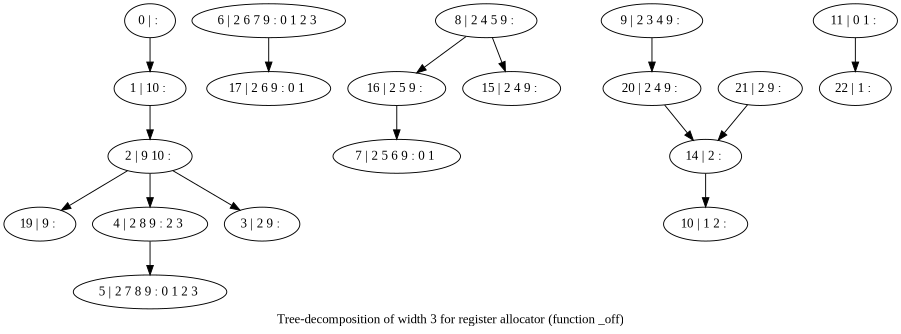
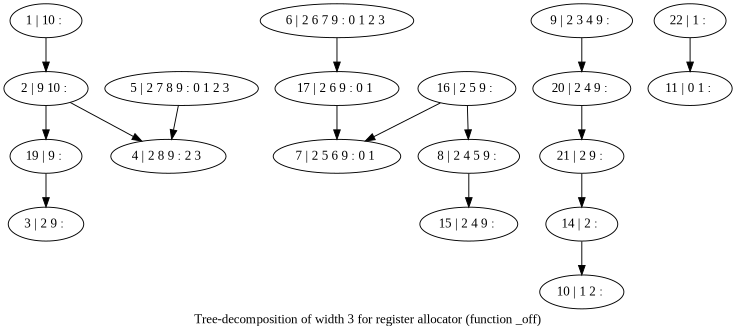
(150, 21) -> none
(855, 50) -> (690, 50)
(445, 52) -> (468, 118)
none -> (337, 118)
(676, 119) -> (582, 118)
(202, 188) -> (46, 186)
(150, 253) -> (176, 118)
